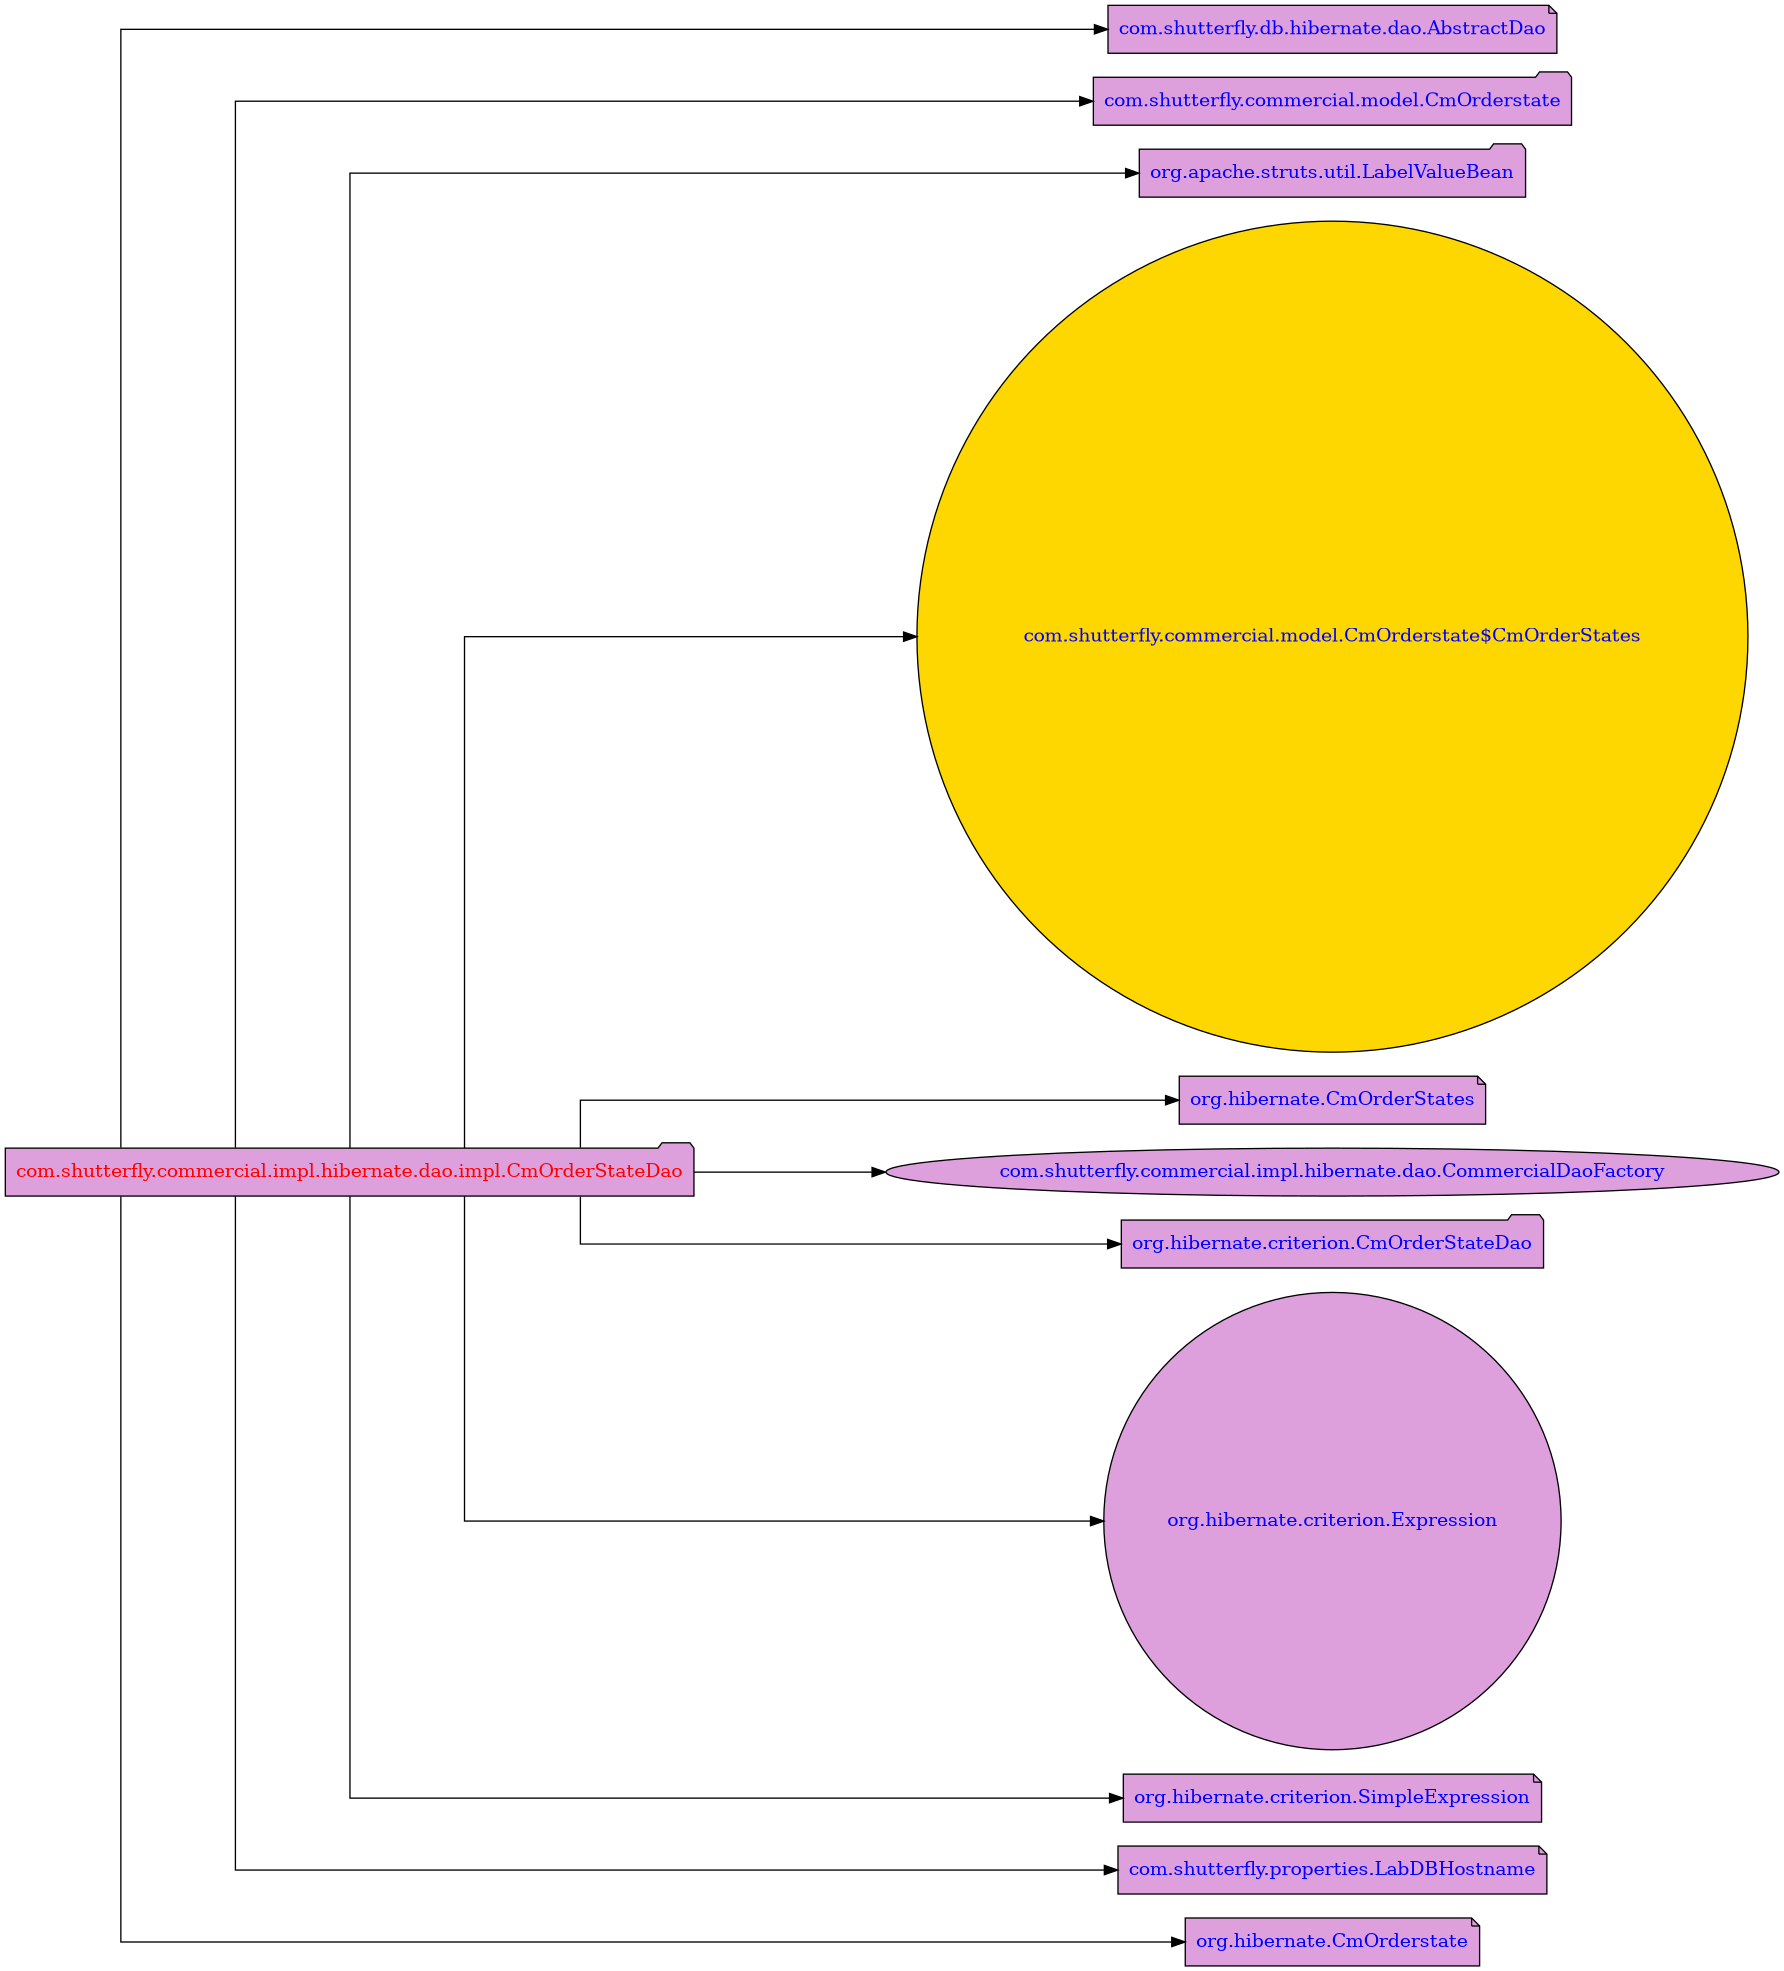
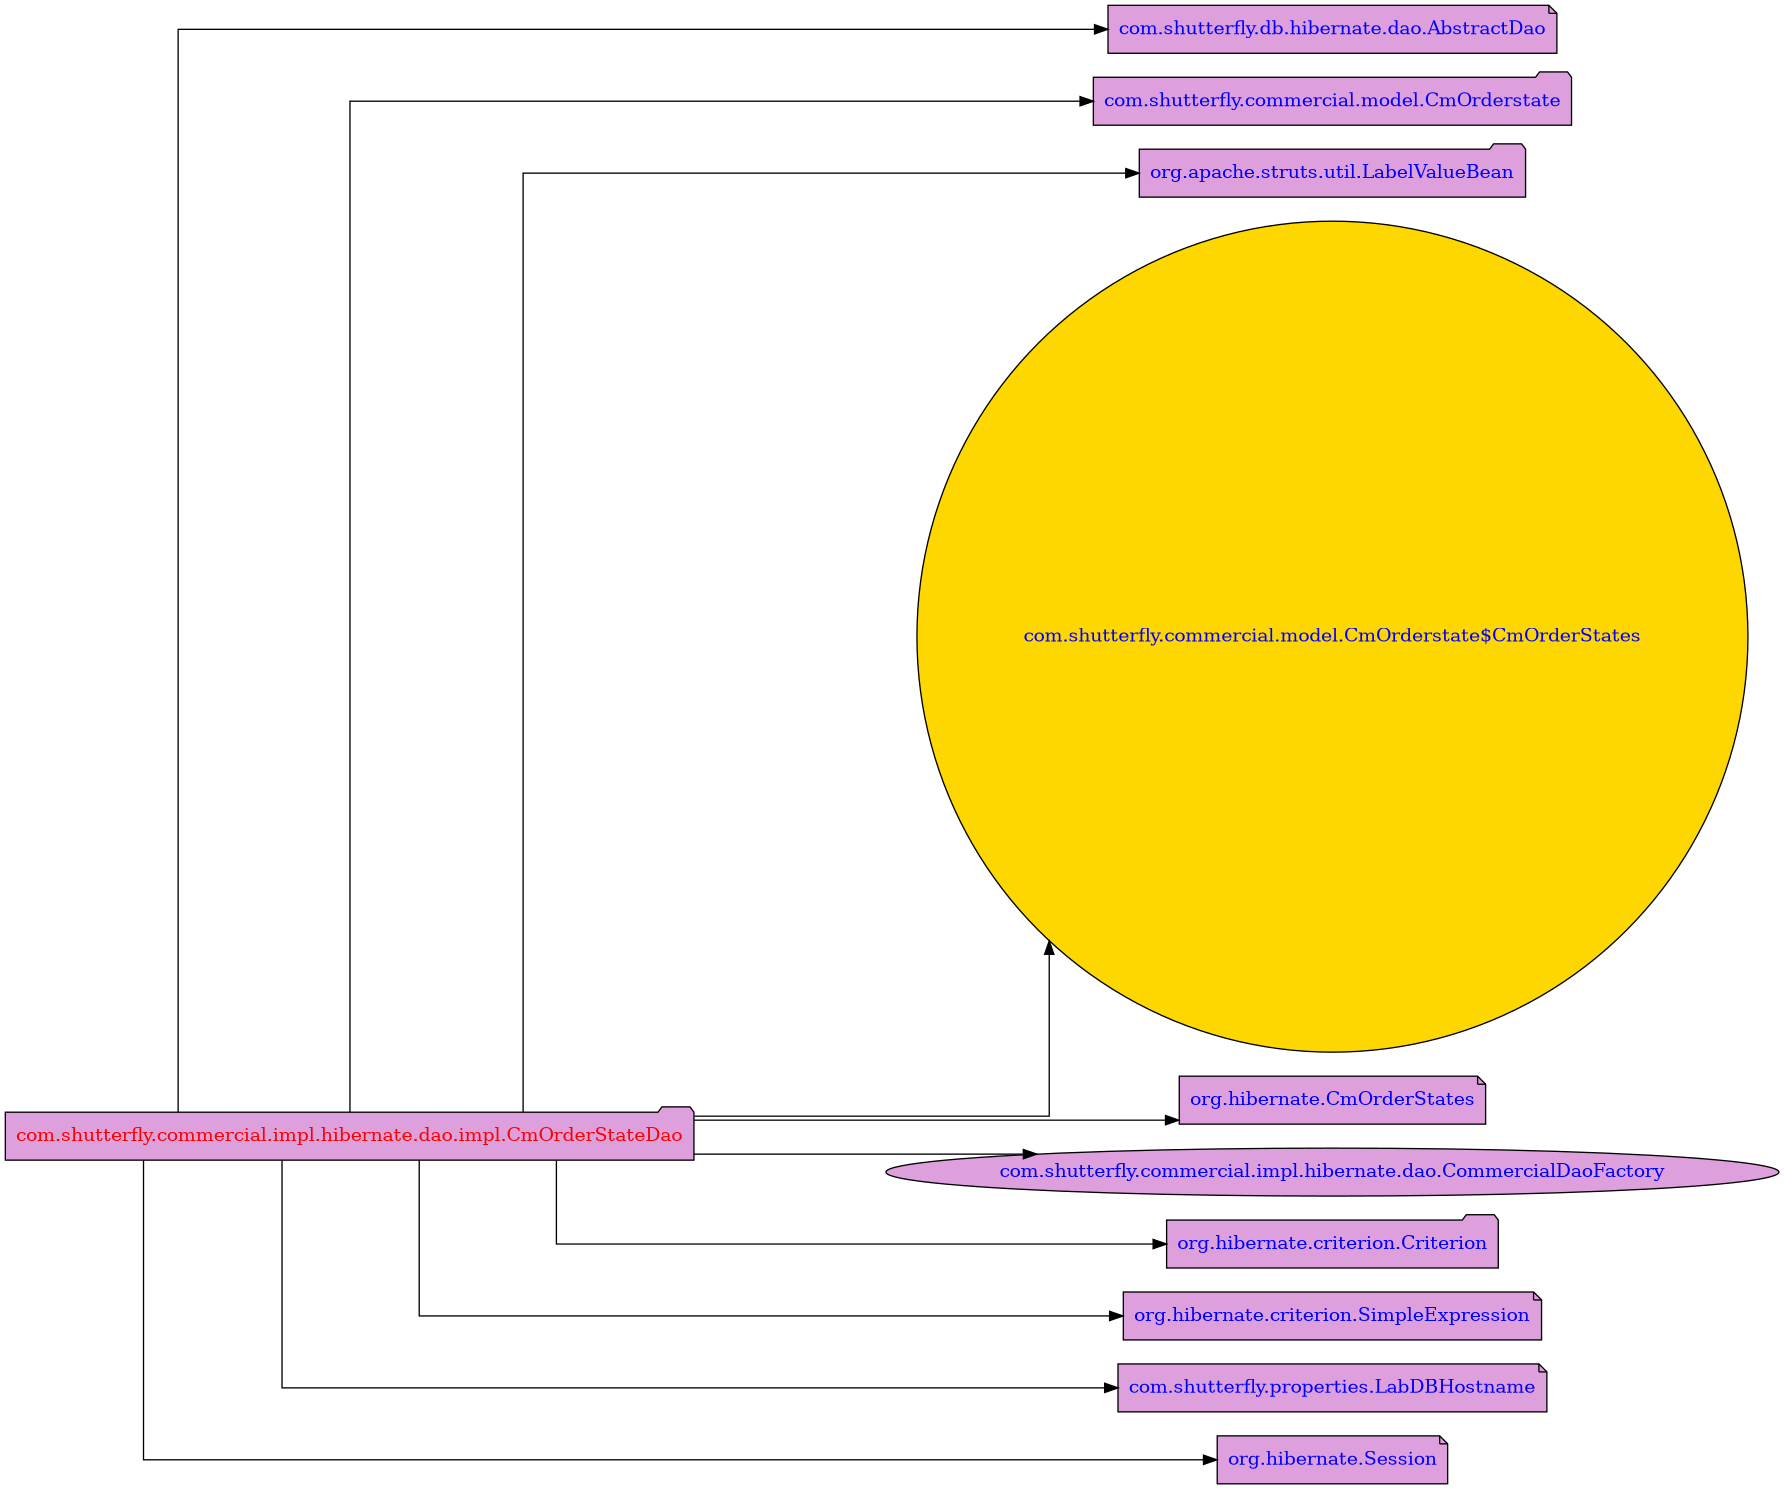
(1332, 1244) -> (1332, 1244)
(1332, 1521) -> none
(1332, 1942) -> (1332, 1460)
